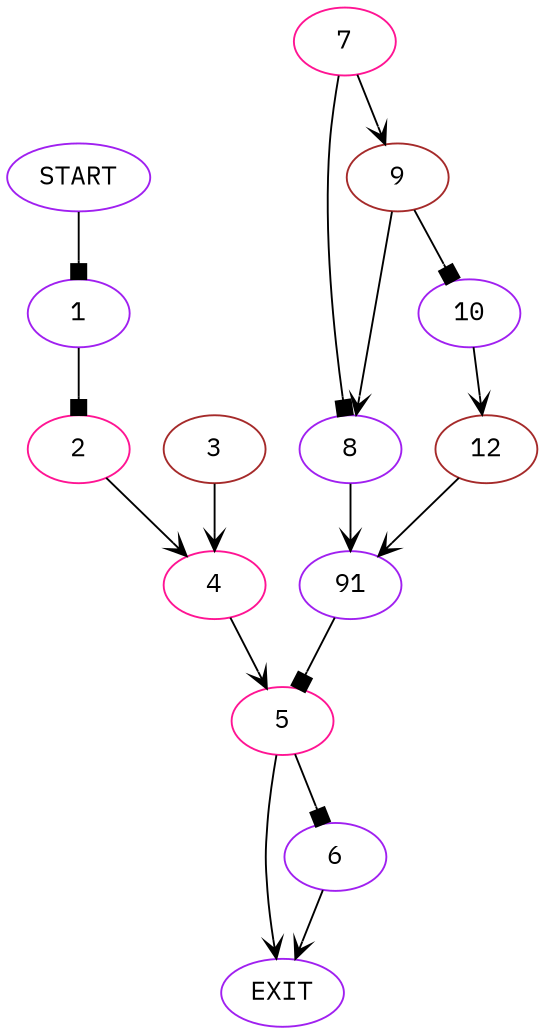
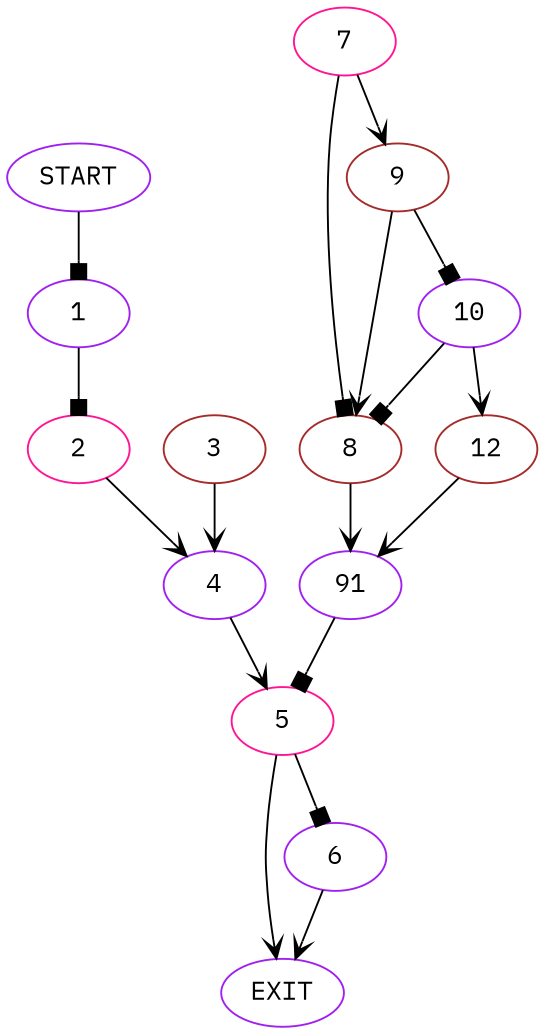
none -> (417, 374)
(351, 449) -> (351, 449)
(215, 585) -> (215, 585)
